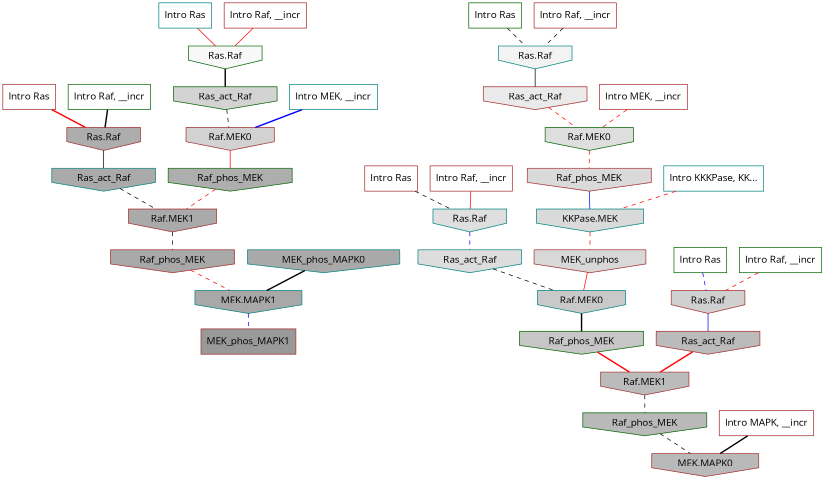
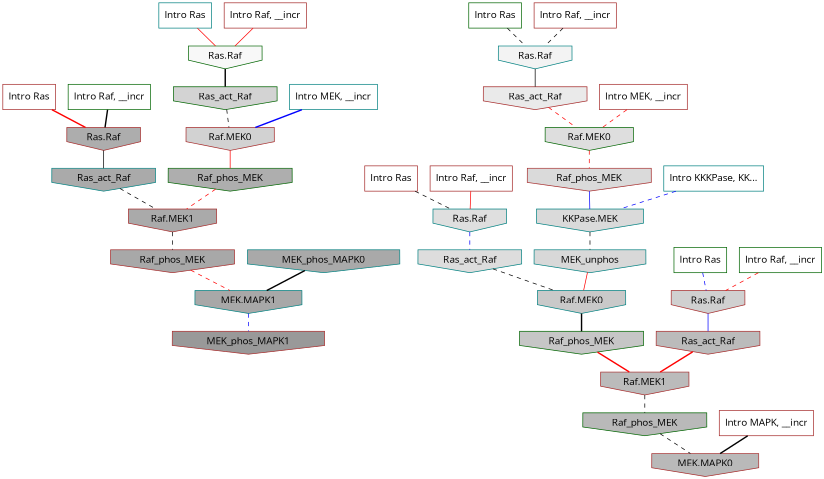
(648, 200) -> (648, 200)
(590, 241) -> (590, 241)
(590, 260) -> (590, 260)
(248, 342) -> (248, 342)
